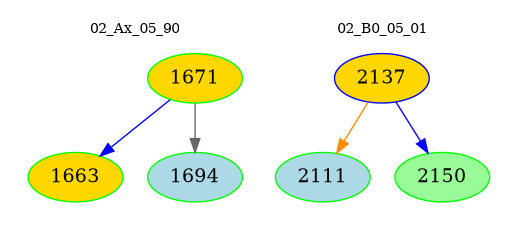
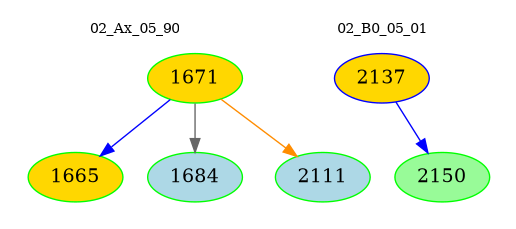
(356, 122) -> (245, 117)
(76, 177) -> (76, 177)
(195, 177) -> (195, 177)
